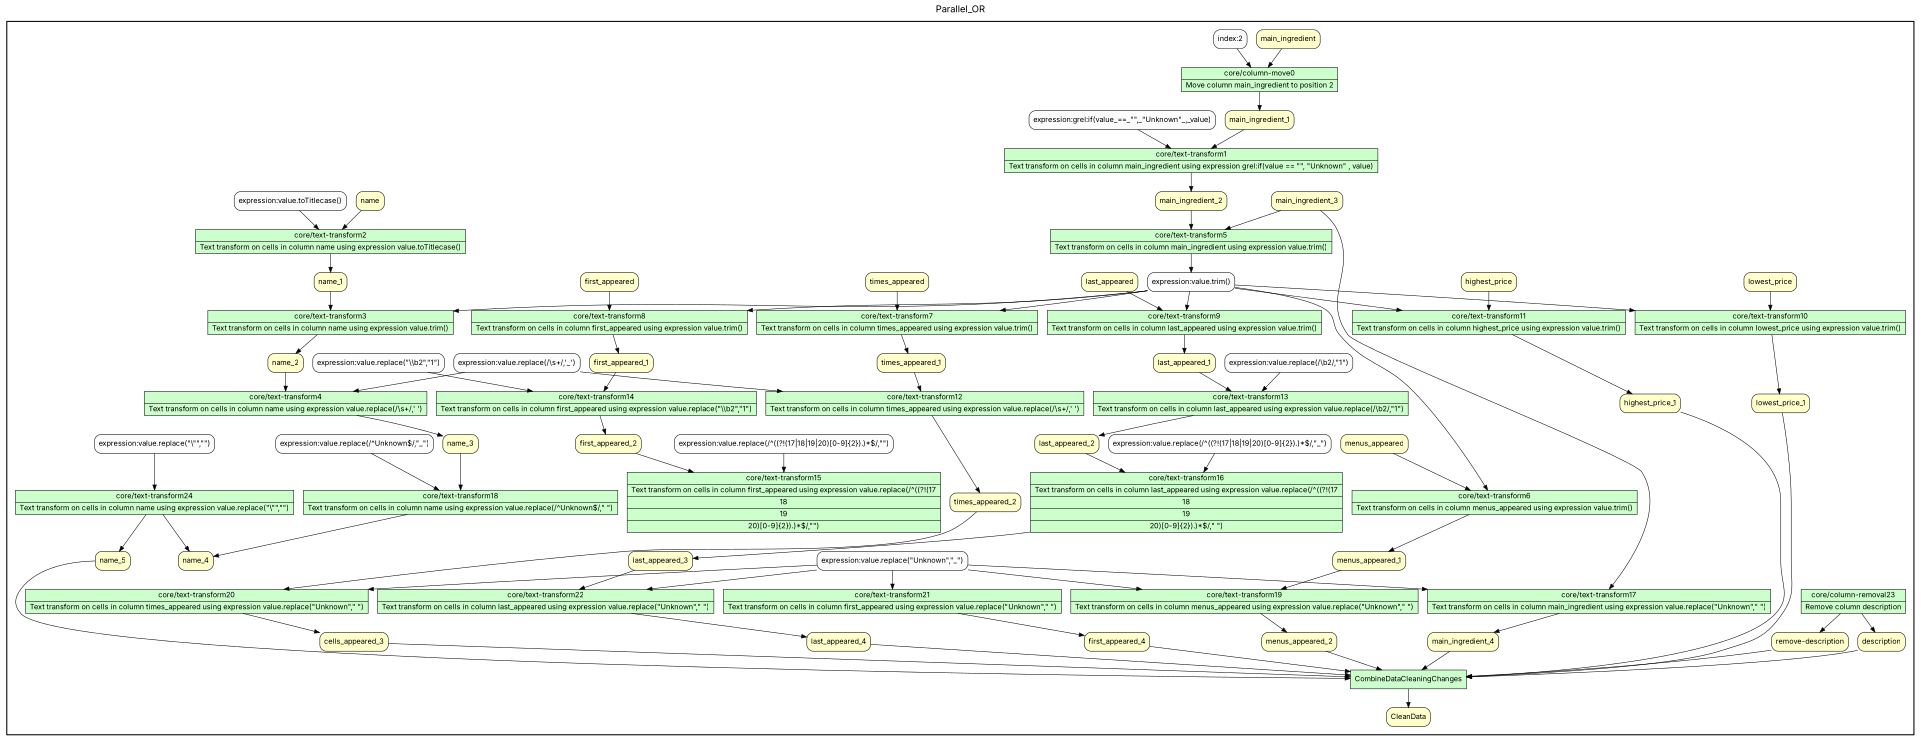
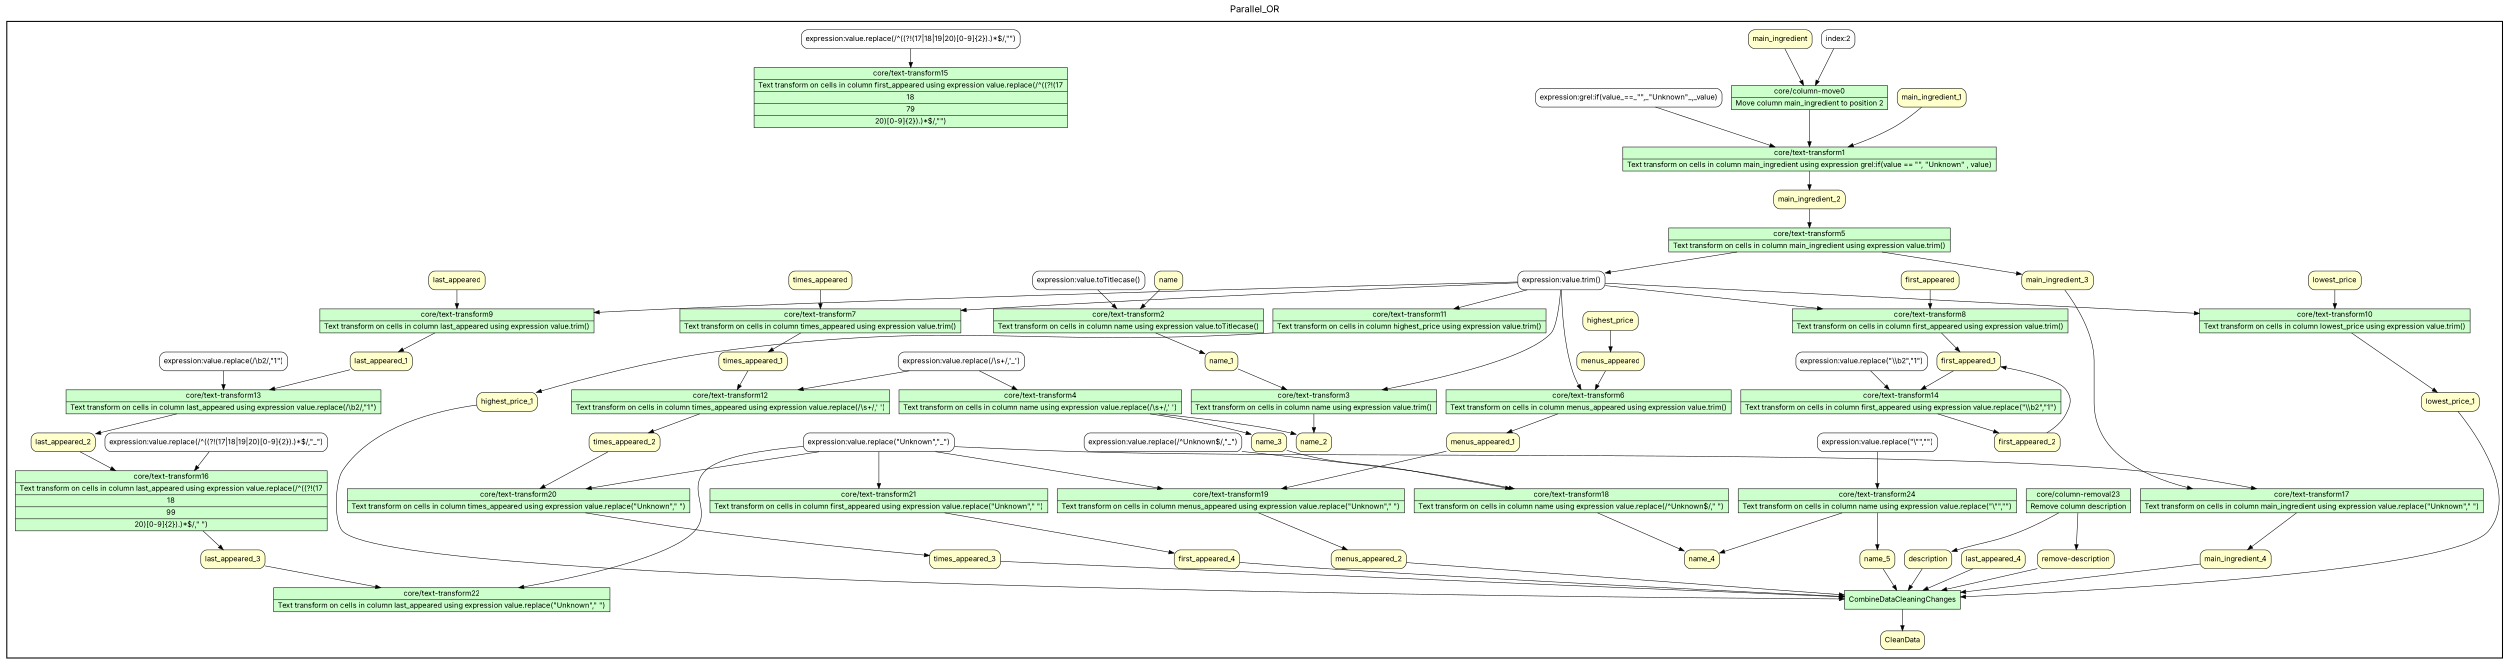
(1260, 98) -> (1810, 126)
(1256, 219) -> (1949, 263)
(1489, 297) -> (1611, 338)
(286, 379) -> (1225, 422)
(662, 462) -> (2062, 386)
(784, 514) -> (911, 109)
(1186, 514) -> (171, 513)
(716, 625) -> none
(354, 642) -> (965, 559)
